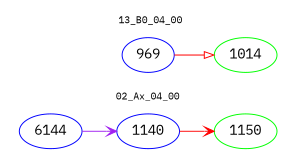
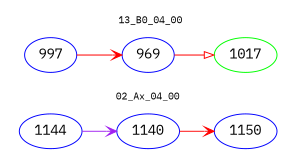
none -> (51, 55)
(246, 55) -> (246, 55)
(51, 131) -> (51, 131)
(246, 131) -> (246, 131)
